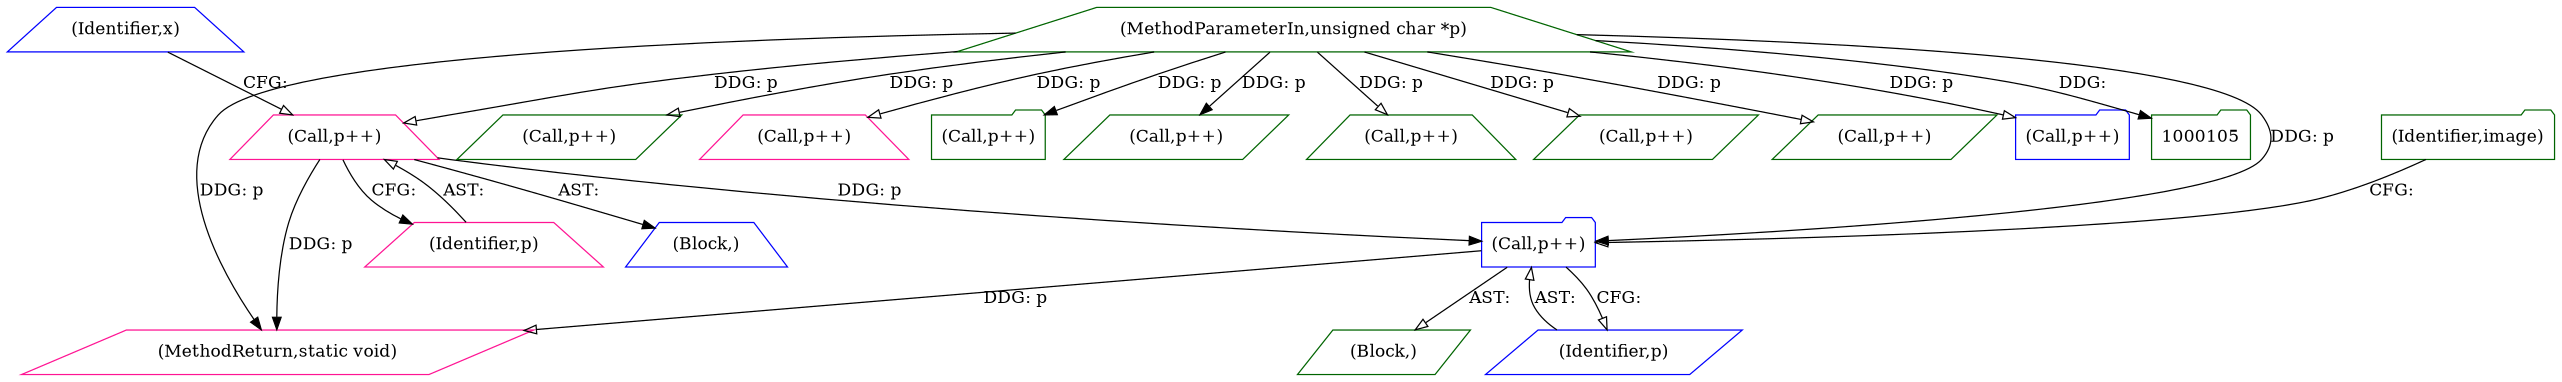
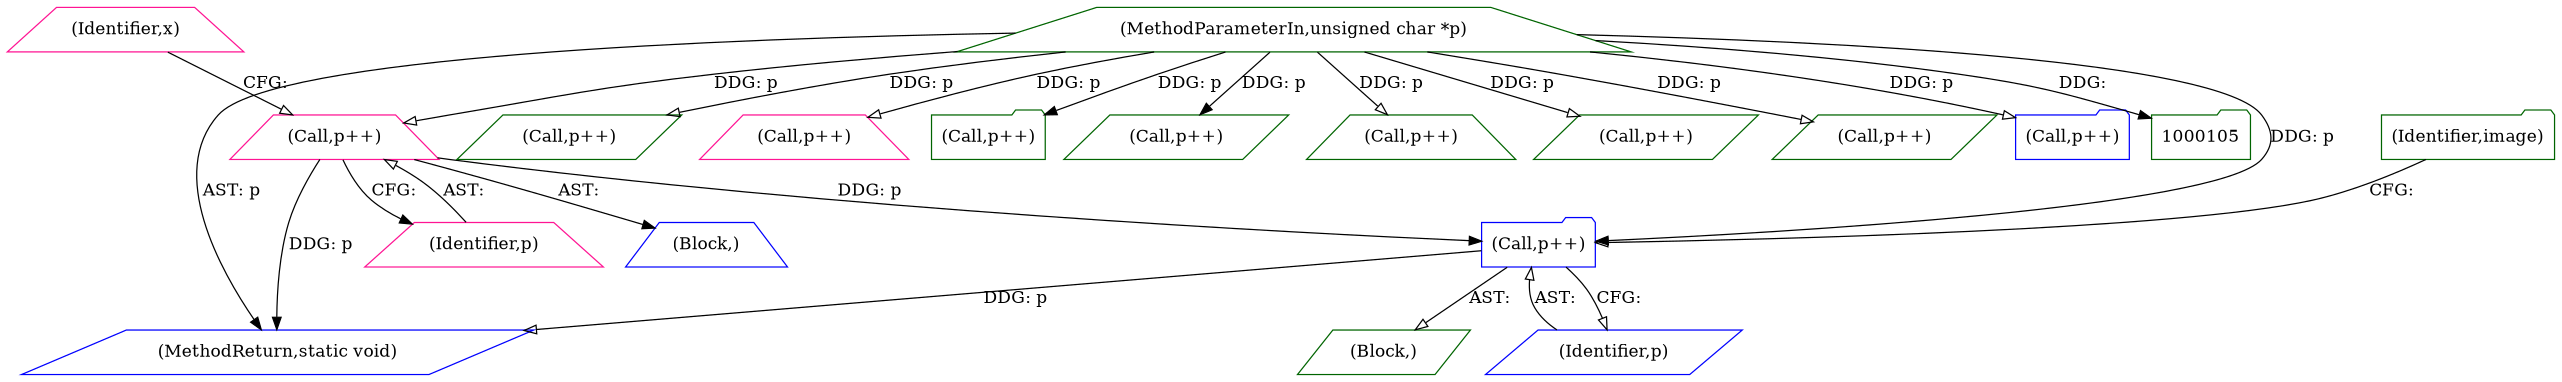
(126, 30) -> (126, 30)
(232, 191) -> (232, 191)
(278, 352) -> (278, 352)
